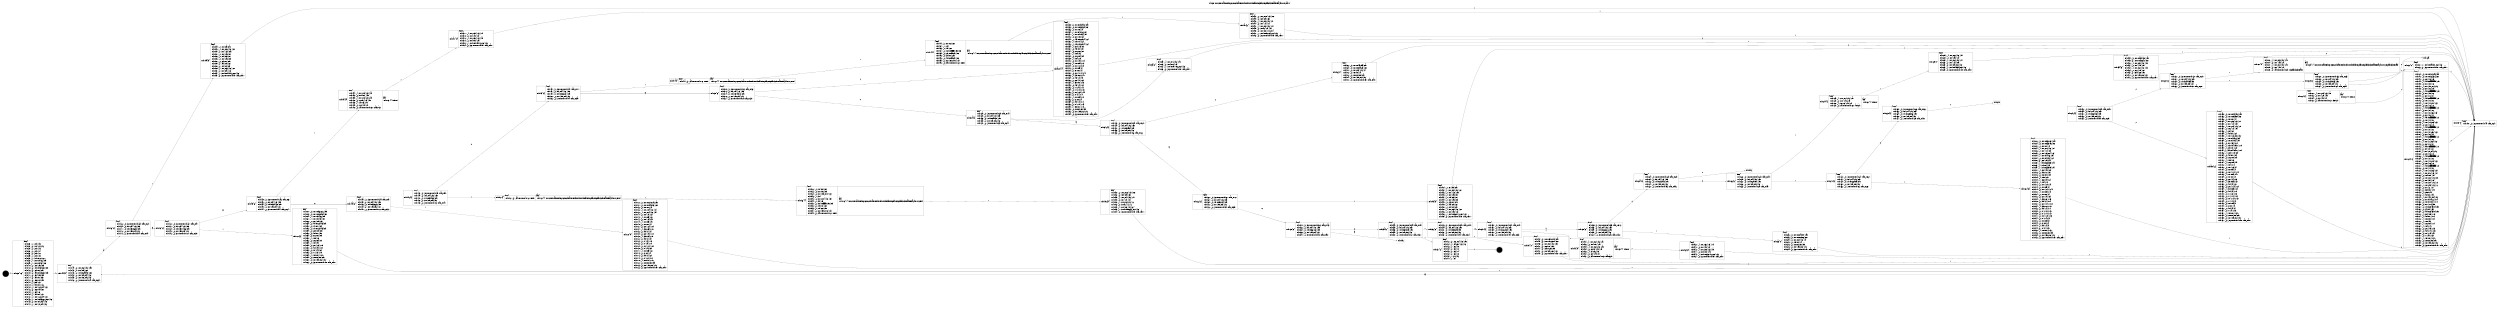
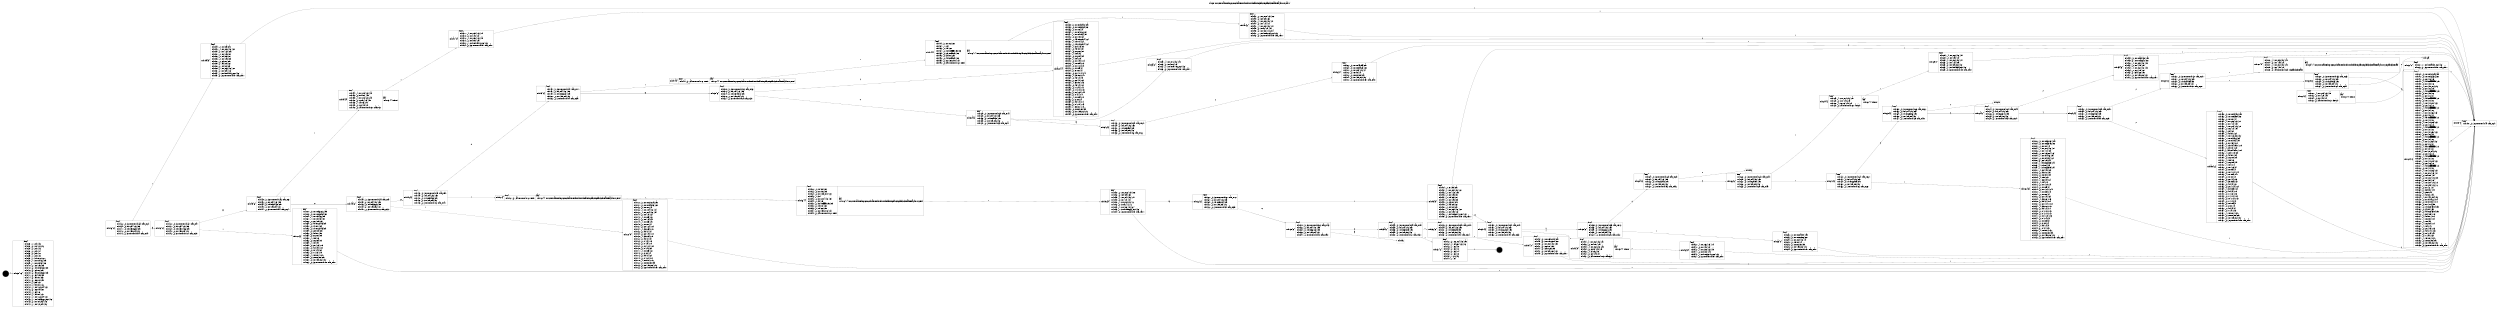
(2377, 79) -> (2377, 79)
none -> (1997, 114)
(1169, 165) -> (1169, 202)
none -> (396, 201)
(1474, 230) -> (1479, 218)
(79, 274) -> none
